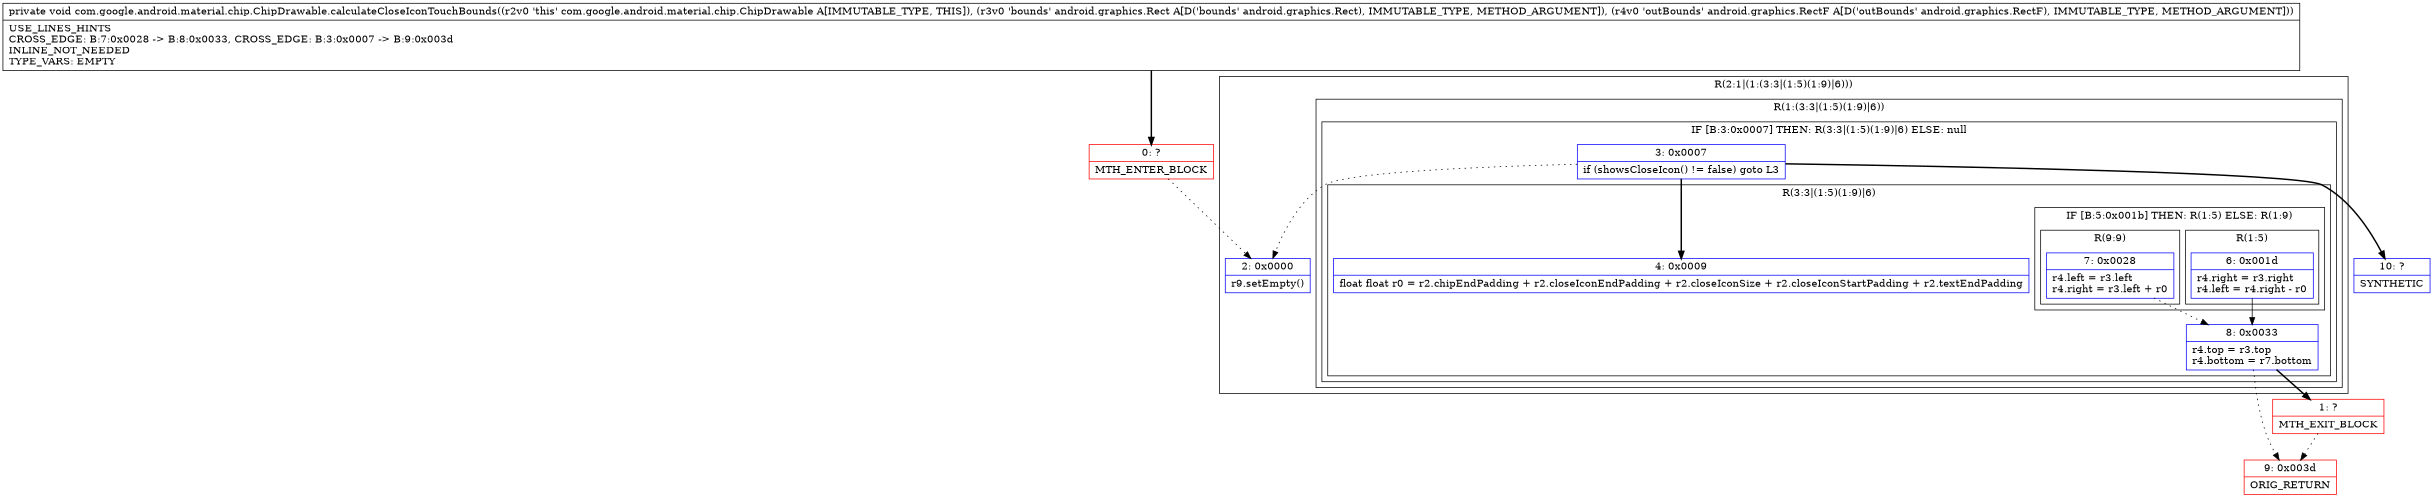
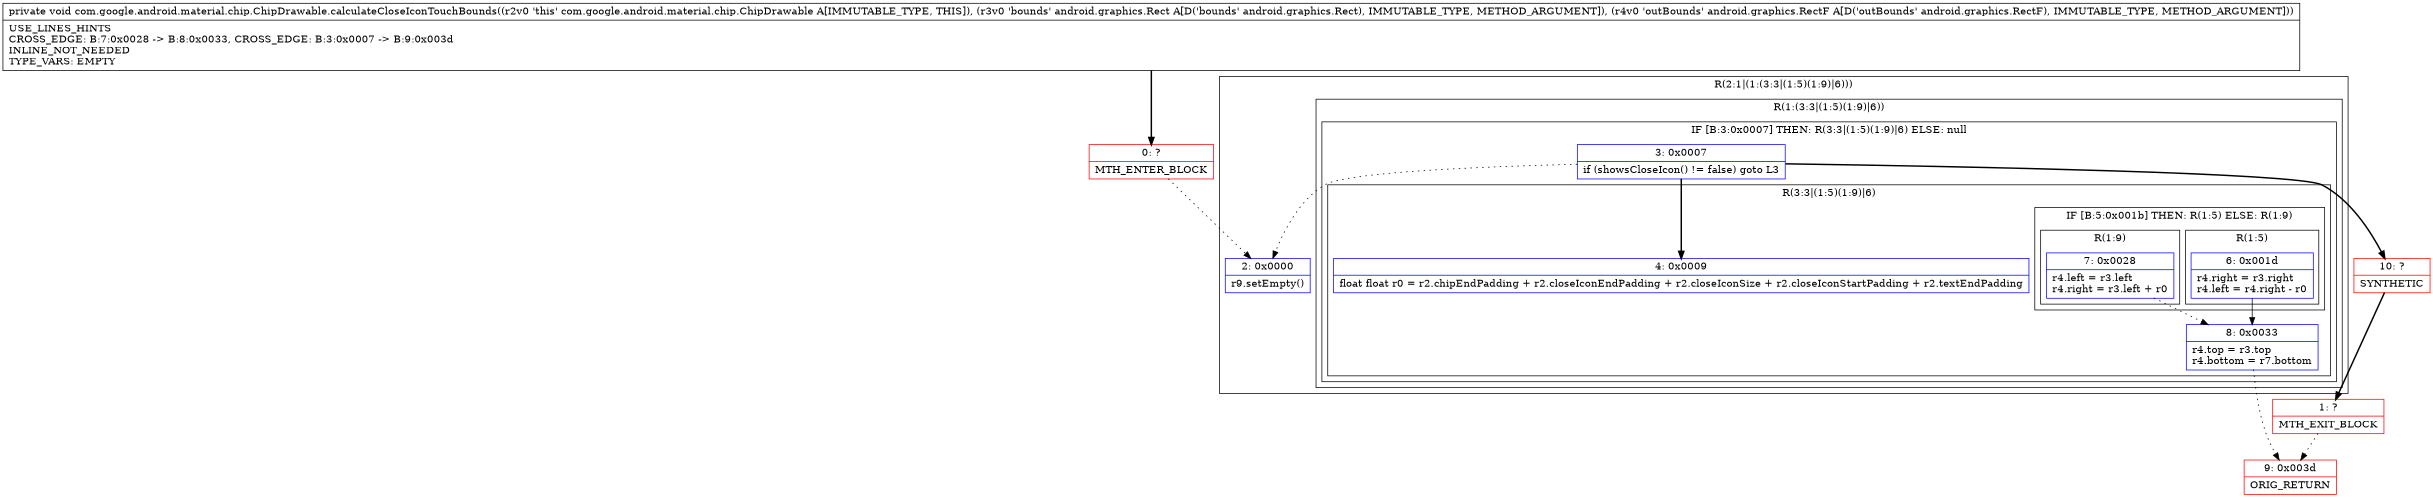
(2110, 239) -> (2110, 239)
(2392, 276) -> (2392, 276)
(2290, 382) -> (2362, 343)
